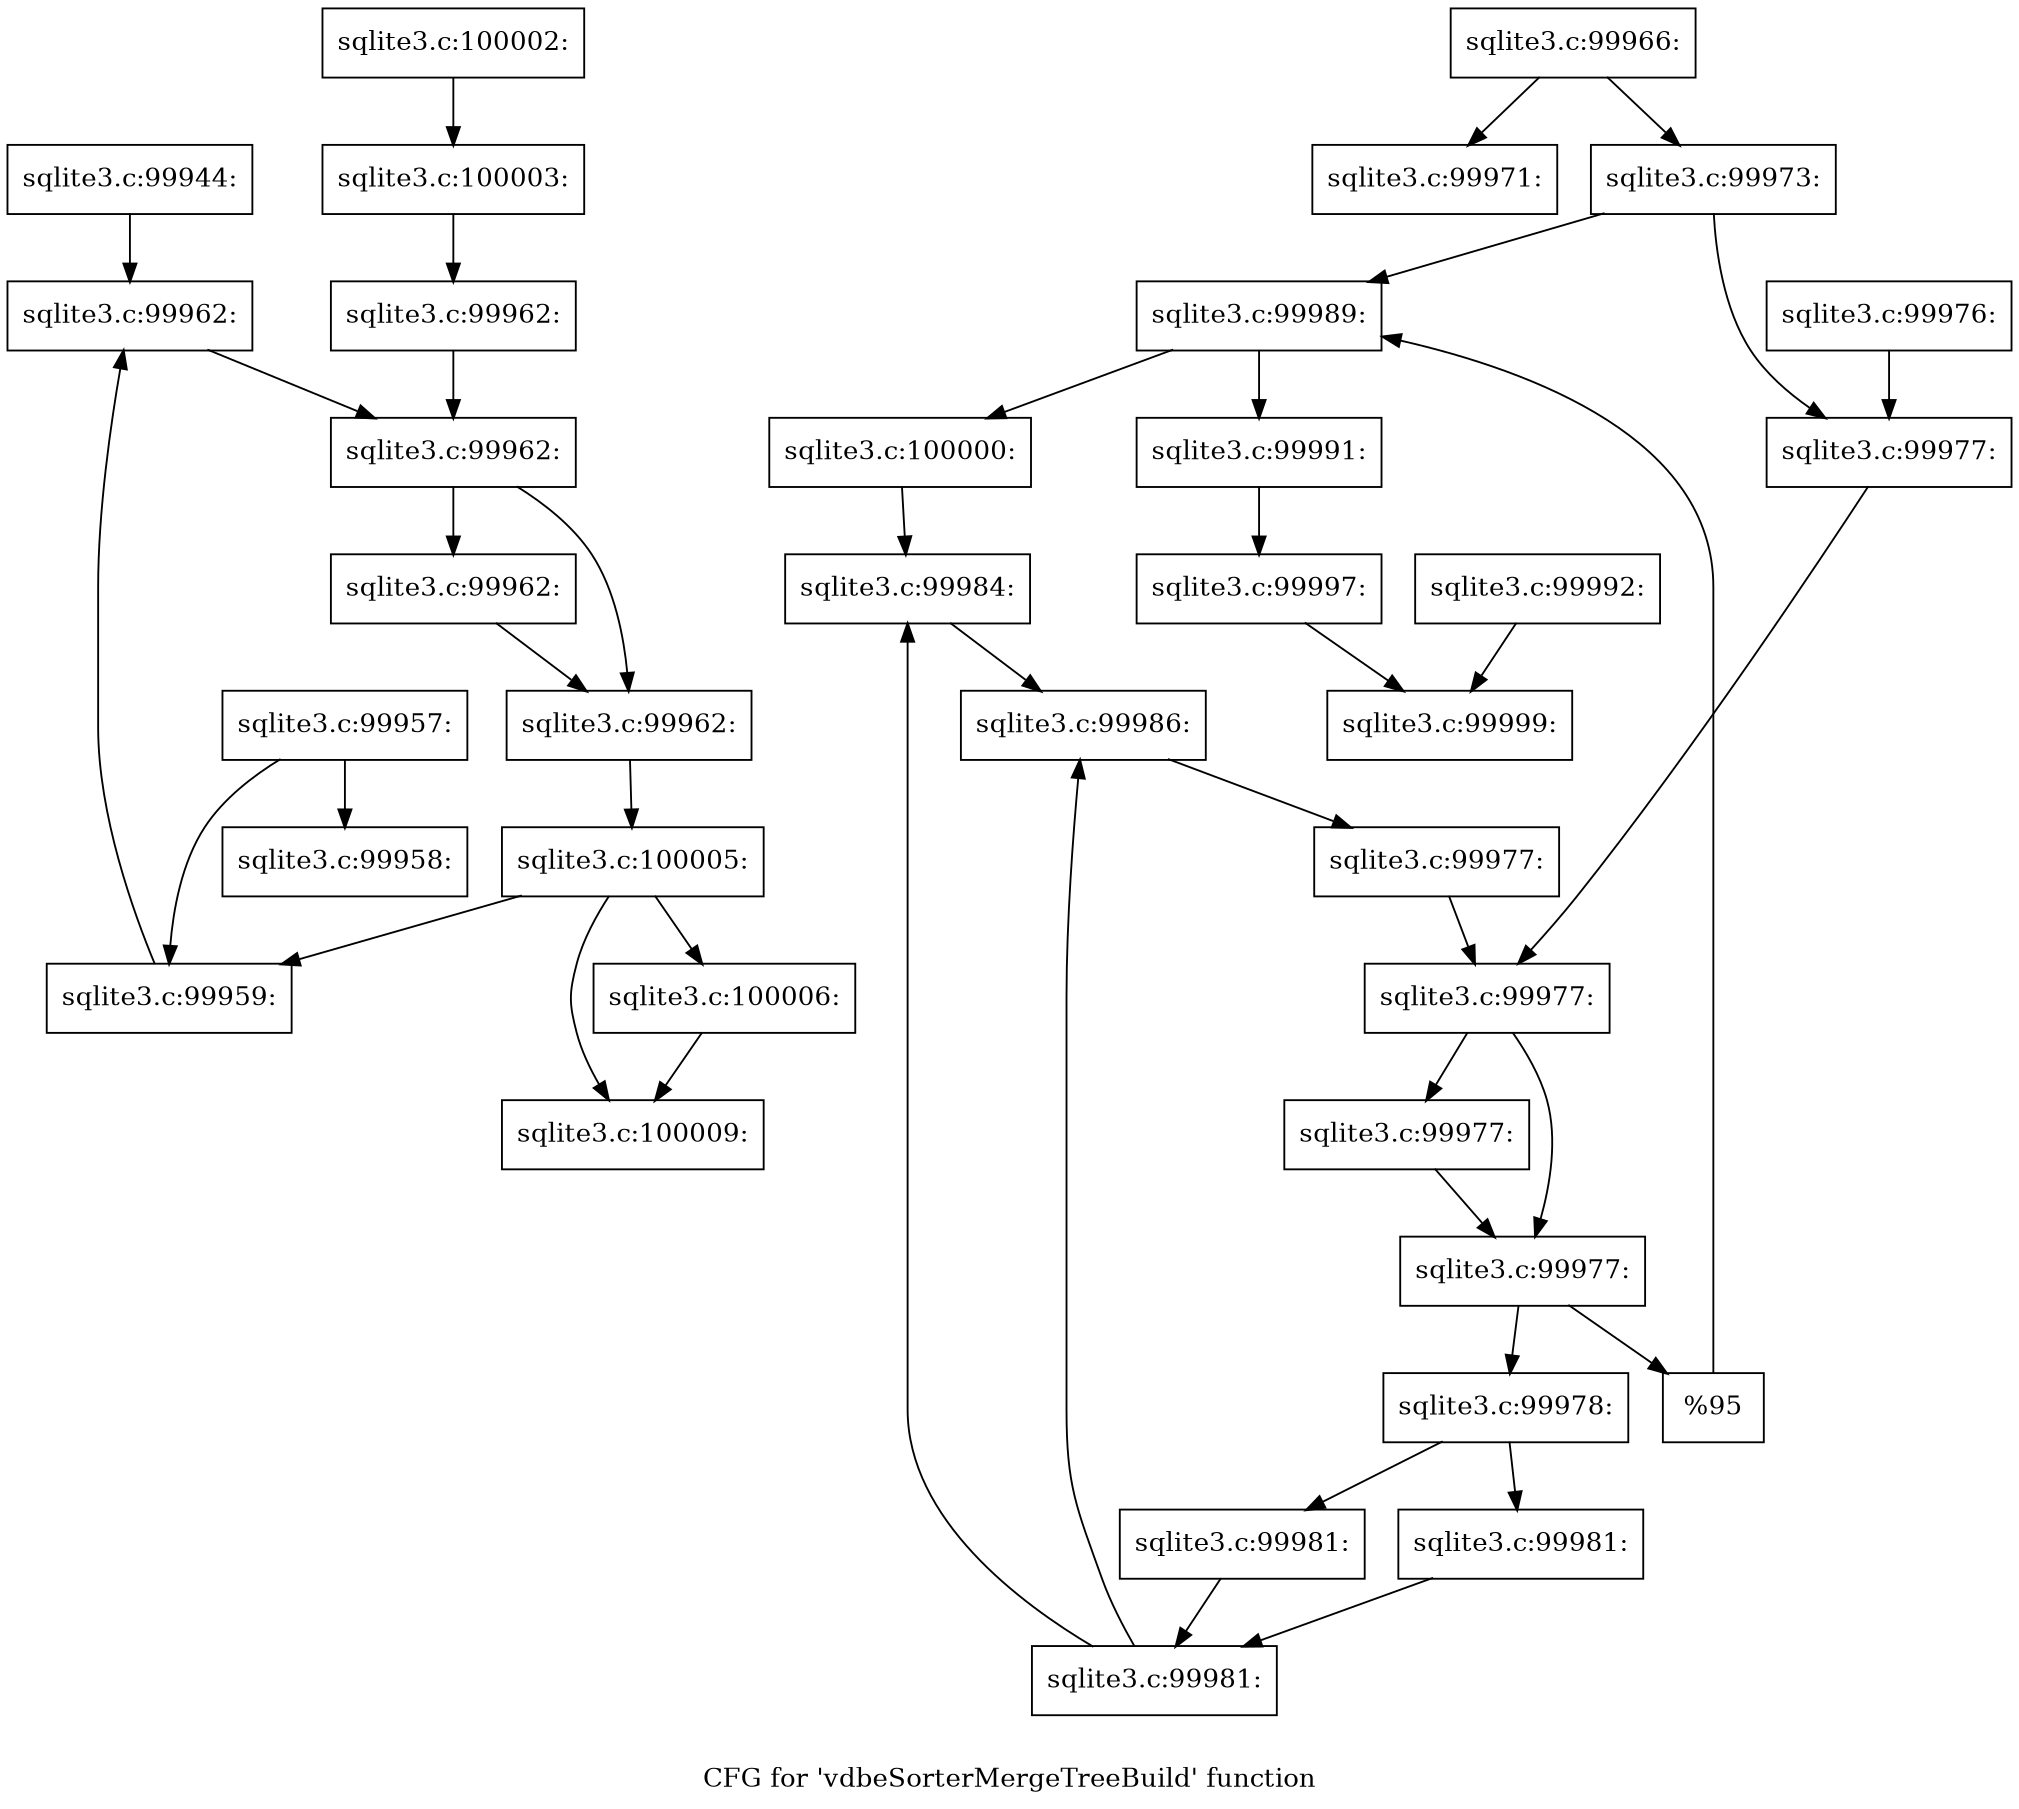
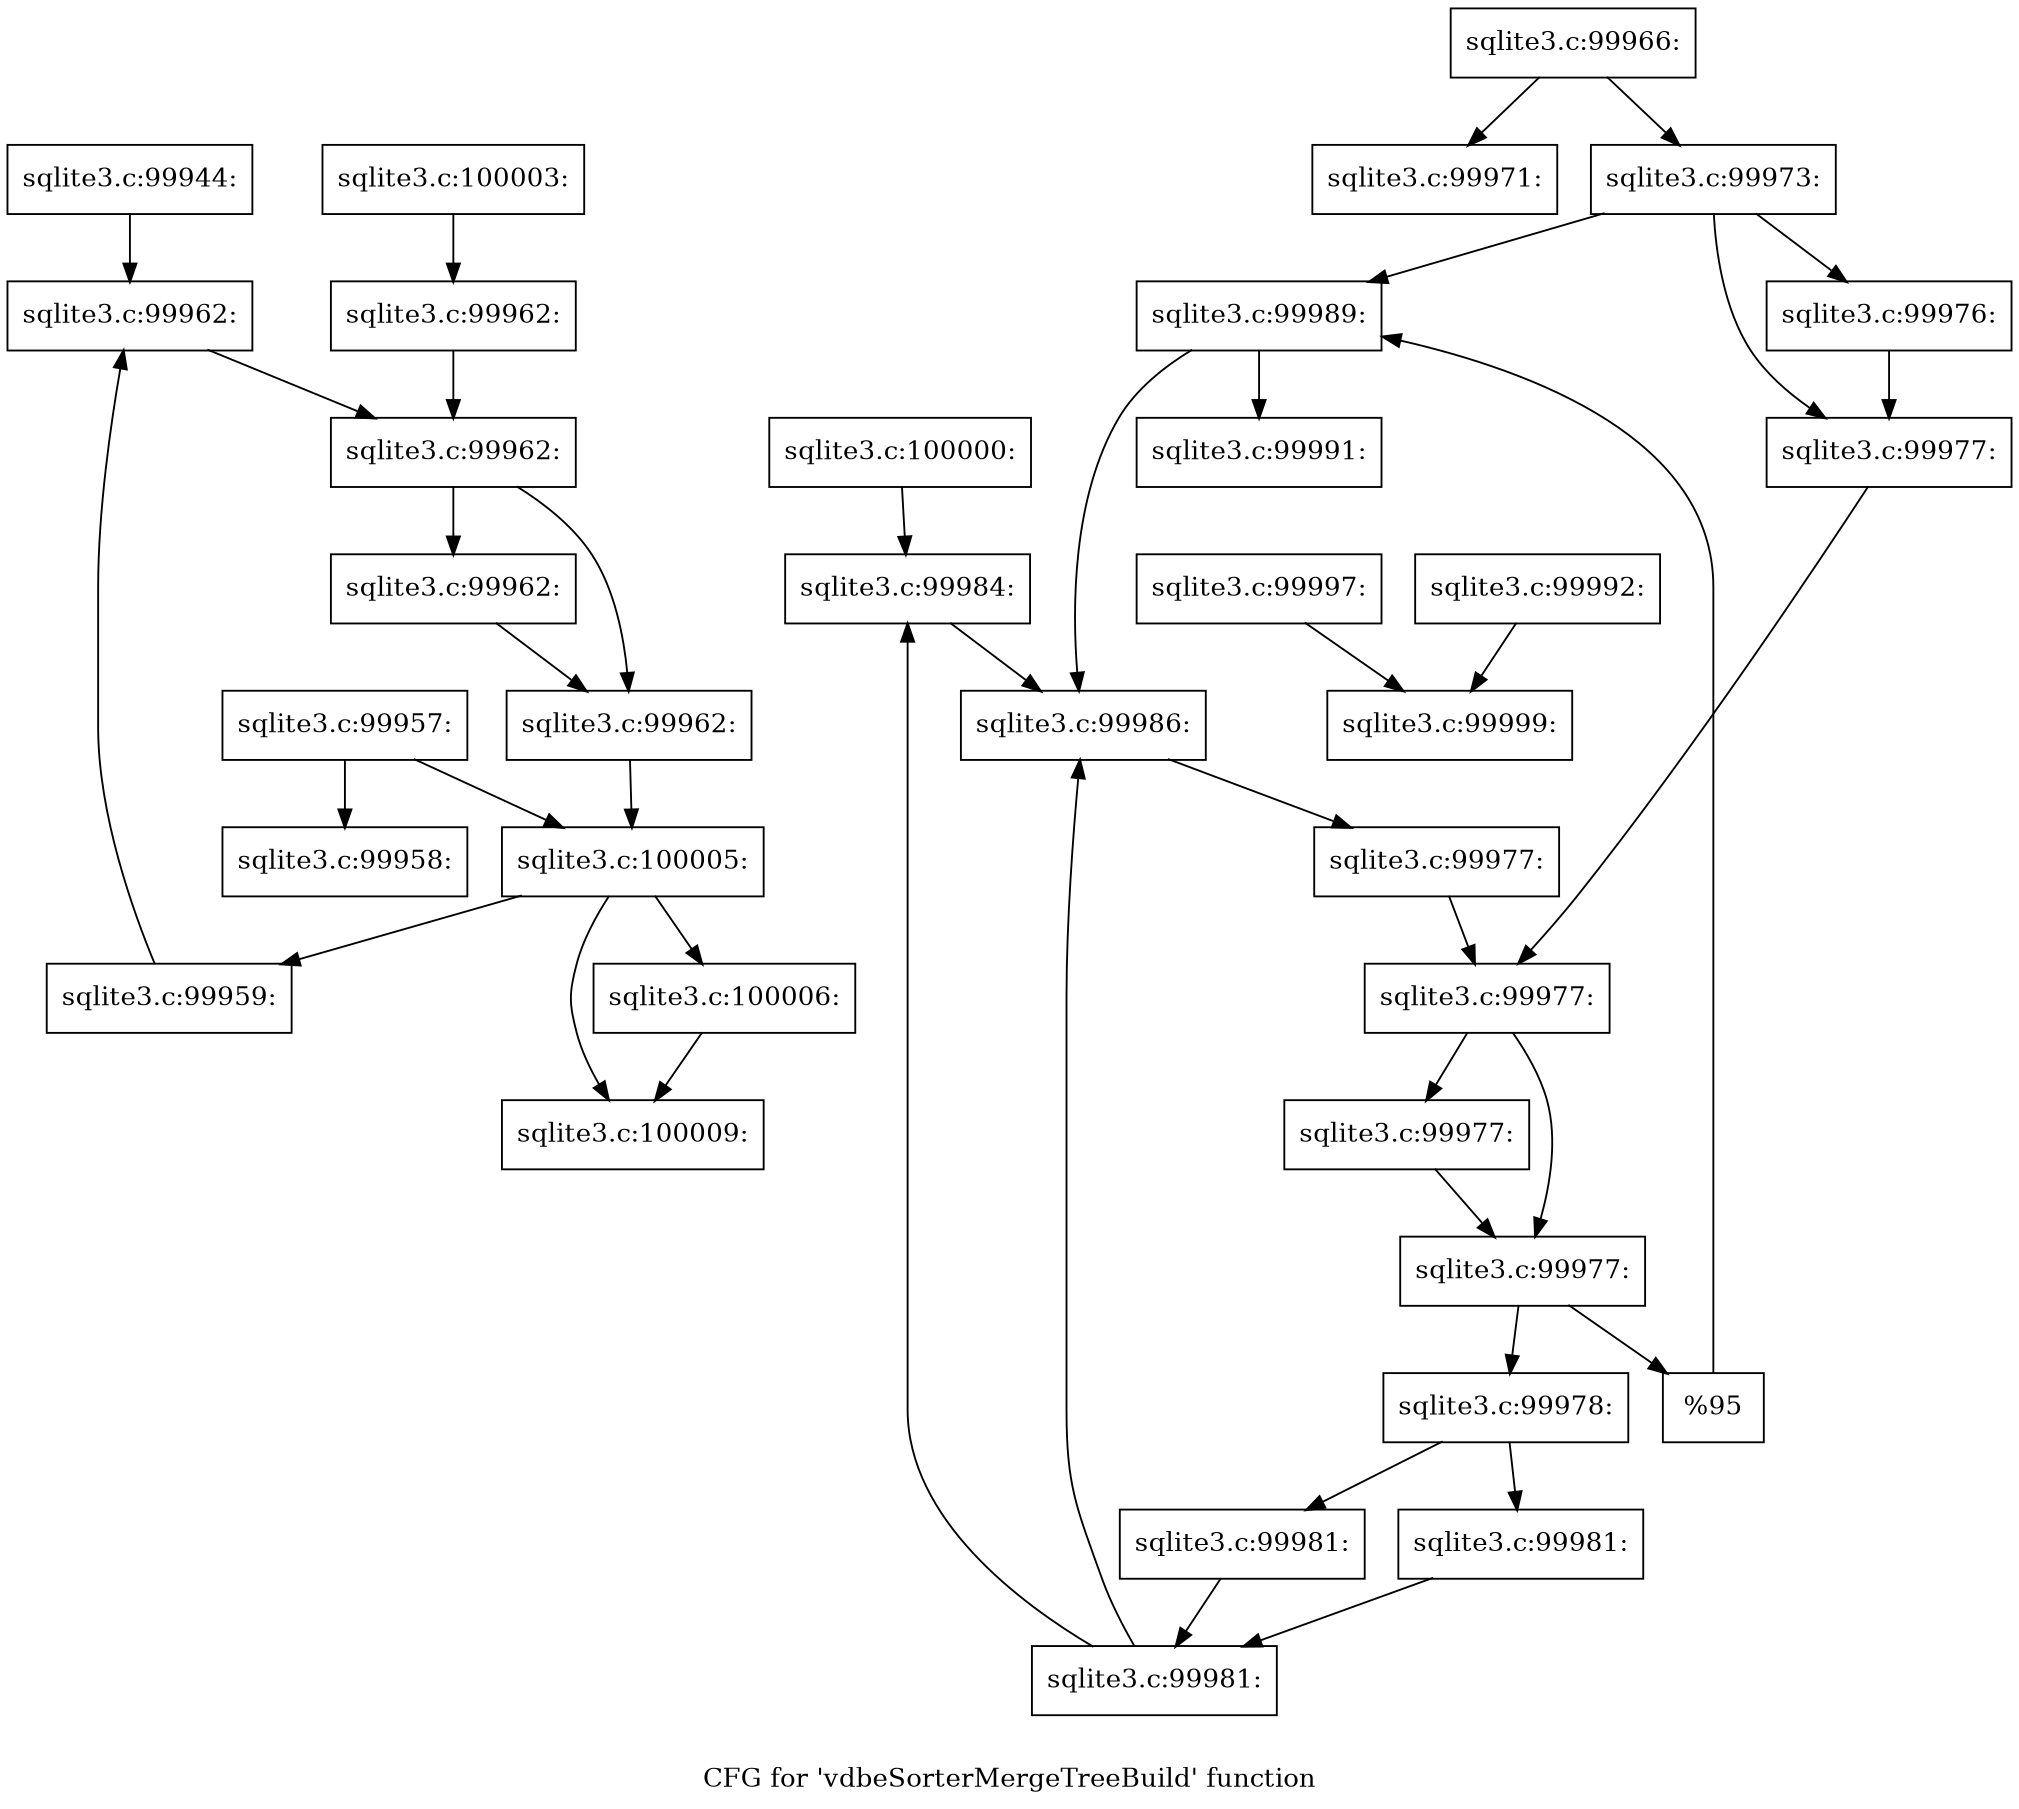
(453, 43) -> none
none -> (1794, 242)
(1089, 381) -> (1089, 492)
(1259, 511) -> none
(199, 837) -> (480, 790)
